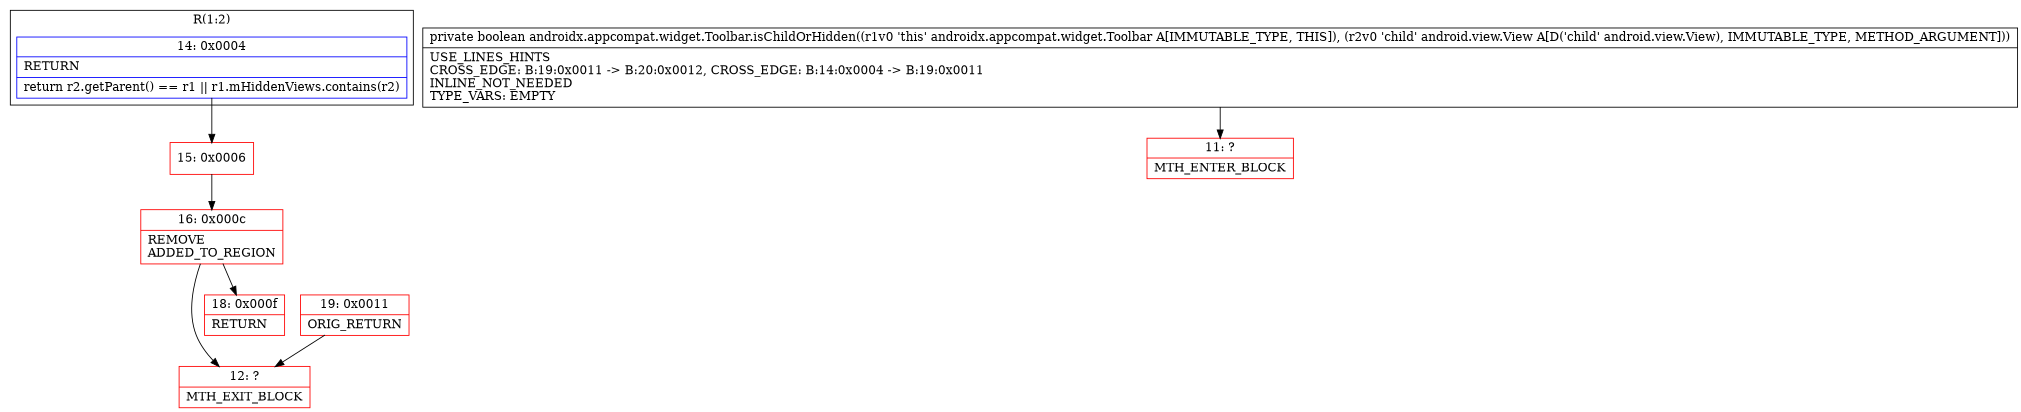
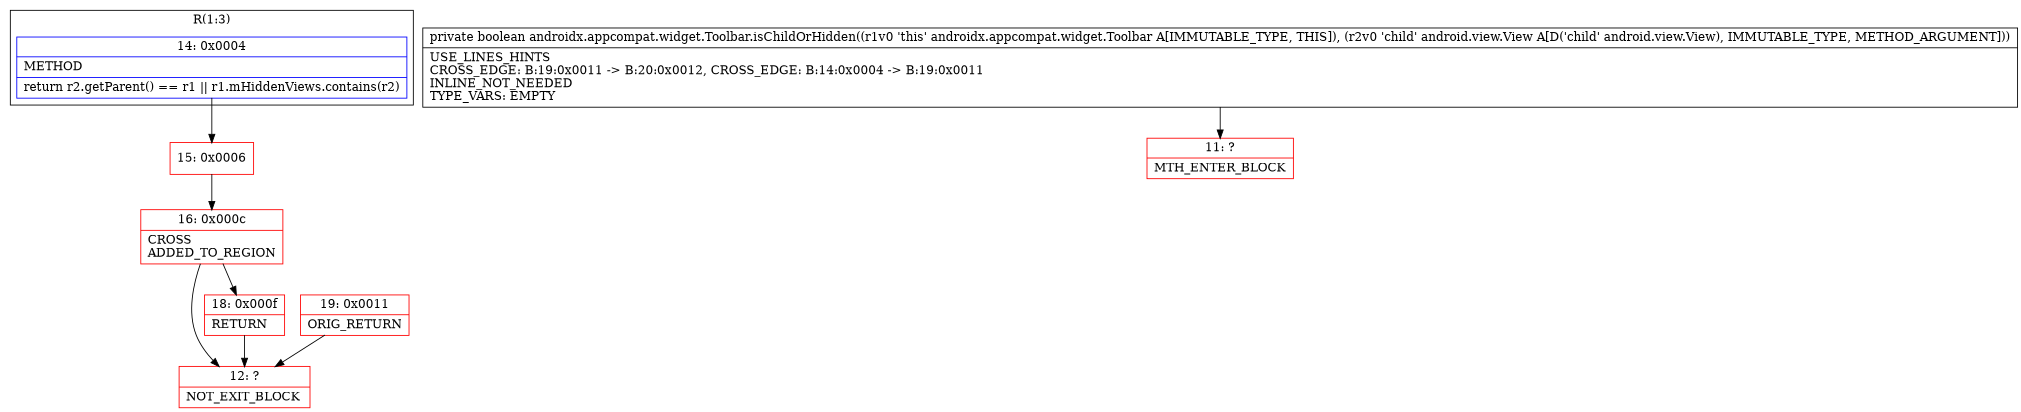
(212, 20) -> (212, 20)
(52, 67) -> (53, 67)
(177, 240) -> (170, 240)
none -> (245, 347)
(245, 397) -> (243, 397)
